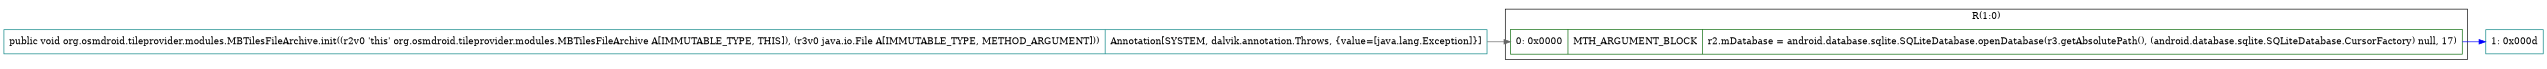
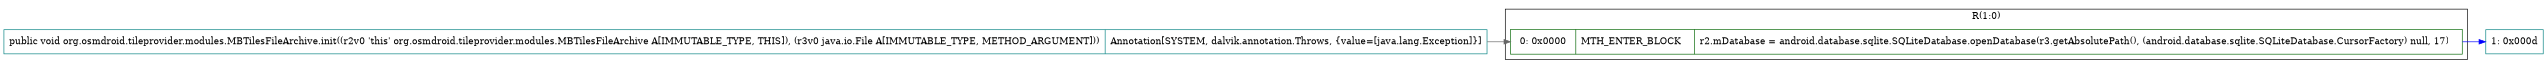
(1635, 41) -> (1631, 41)
